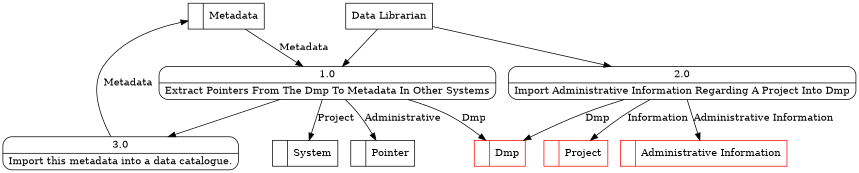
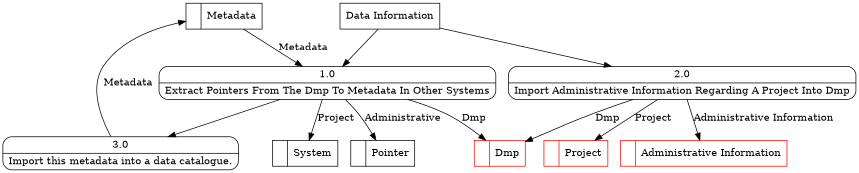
(389, 16) -> (390, 16)
(658, 118) -> (653, 118)
